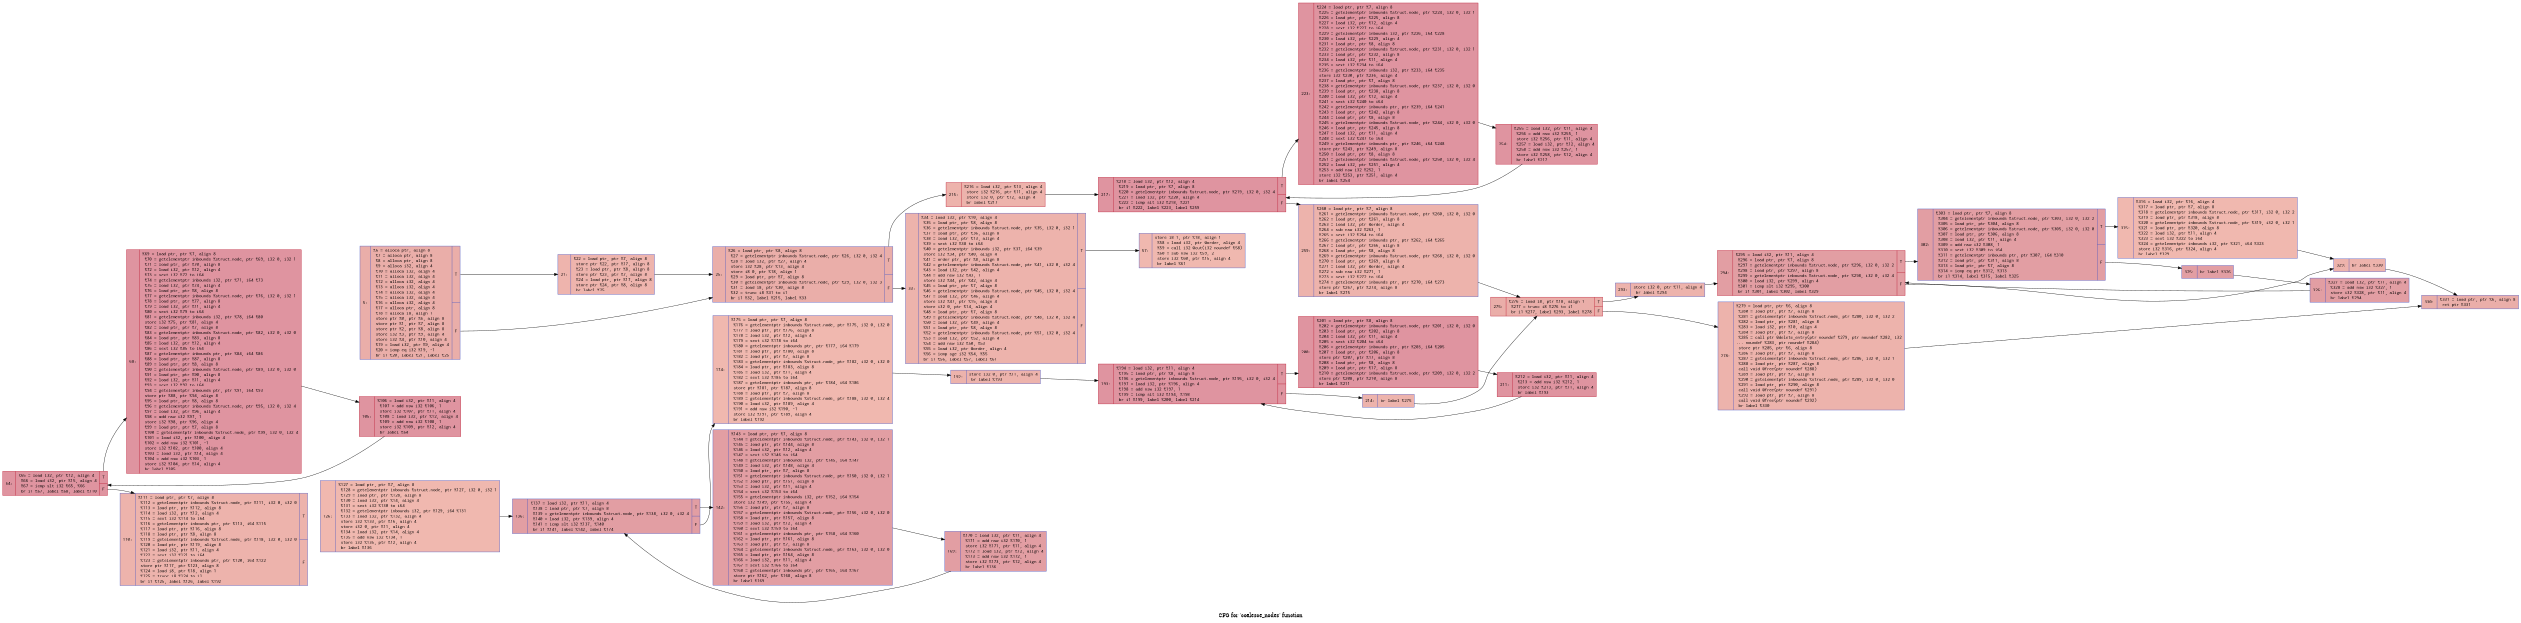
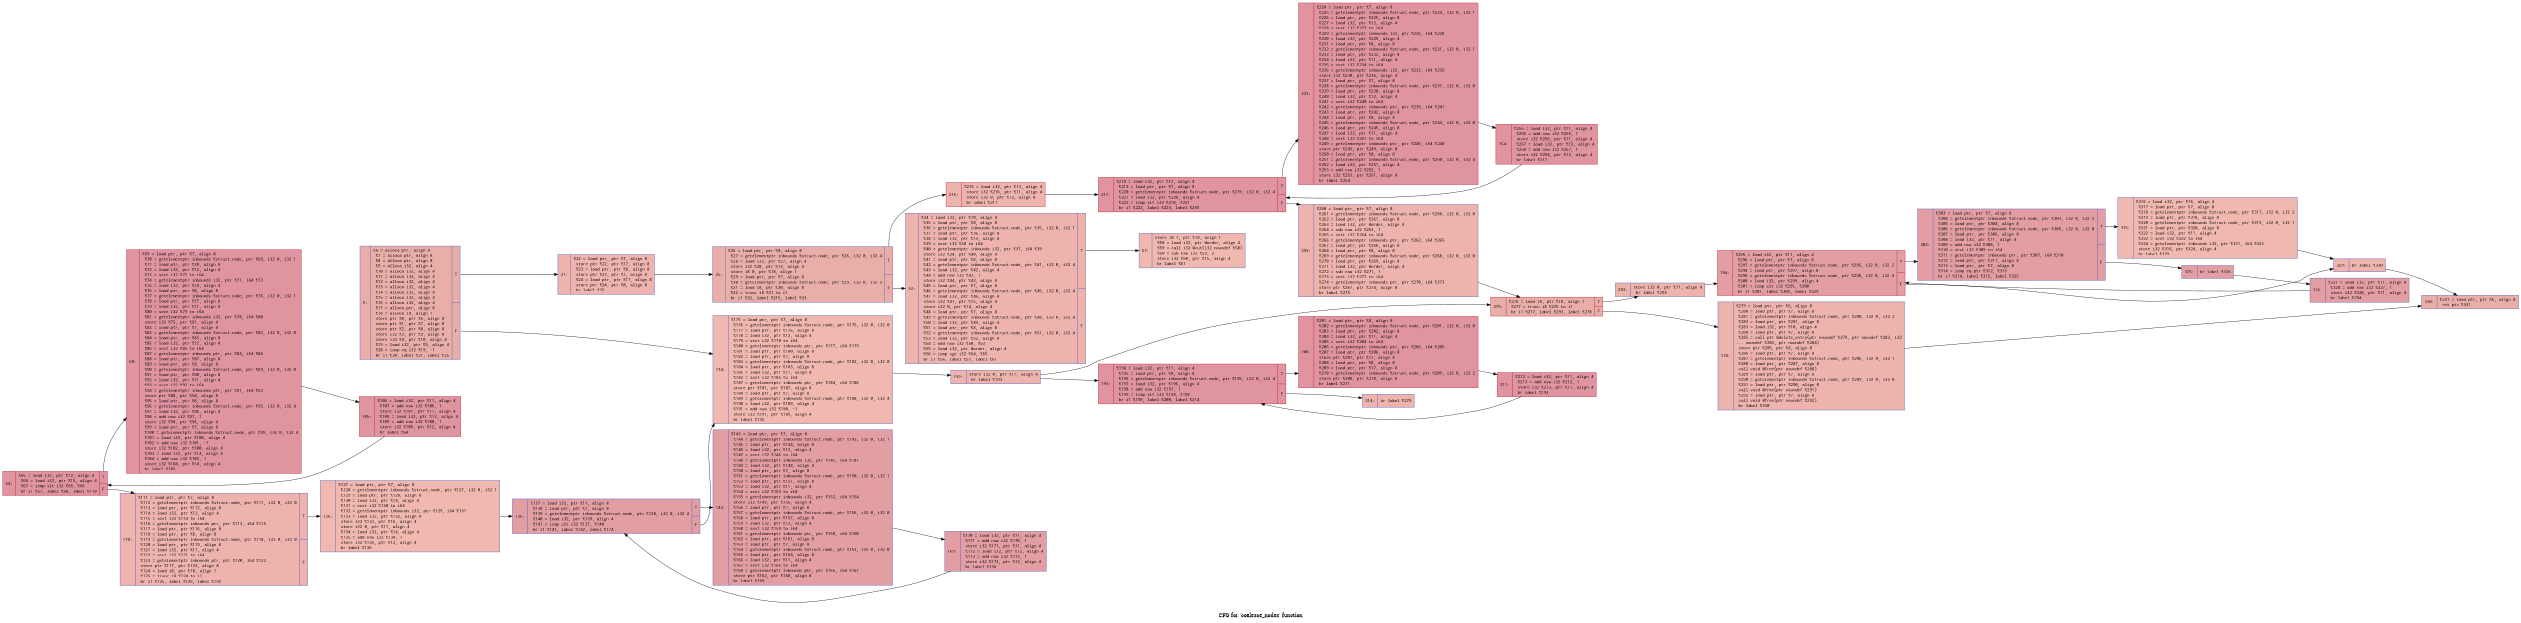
(960, 259) -> (959, 259)
(586, 321) -> (585, 338)
(1486, 380) -> (1260, 319)
none -> (312, 516)
